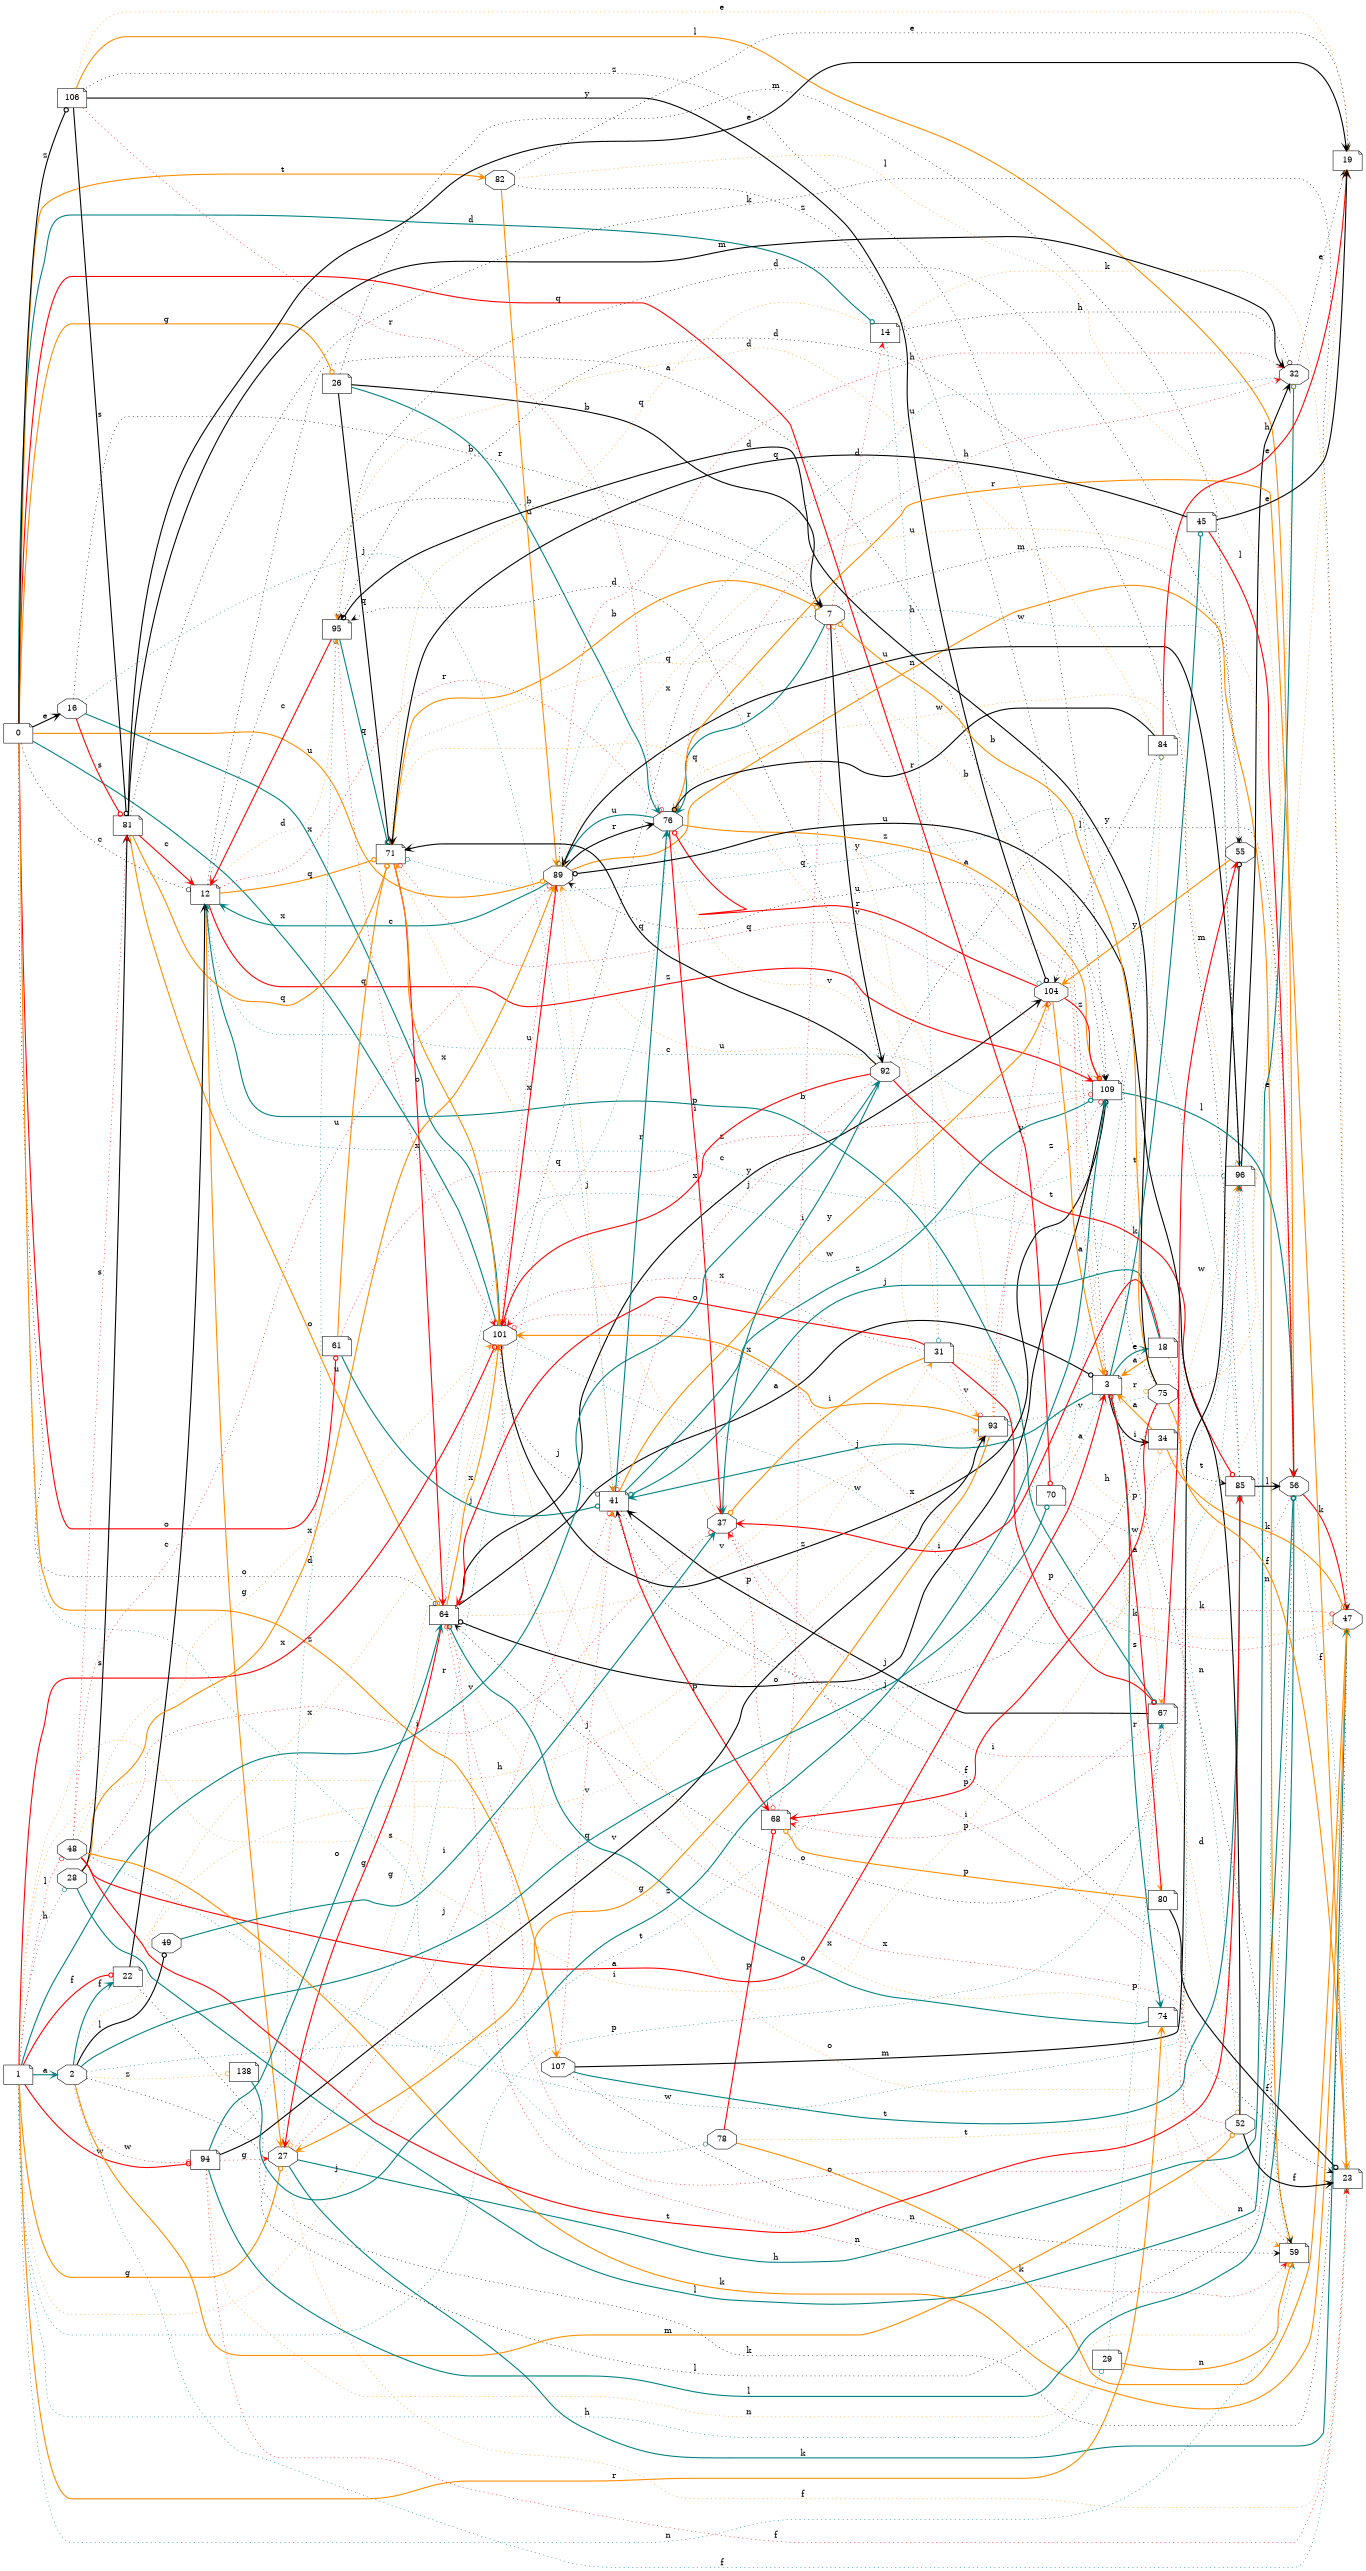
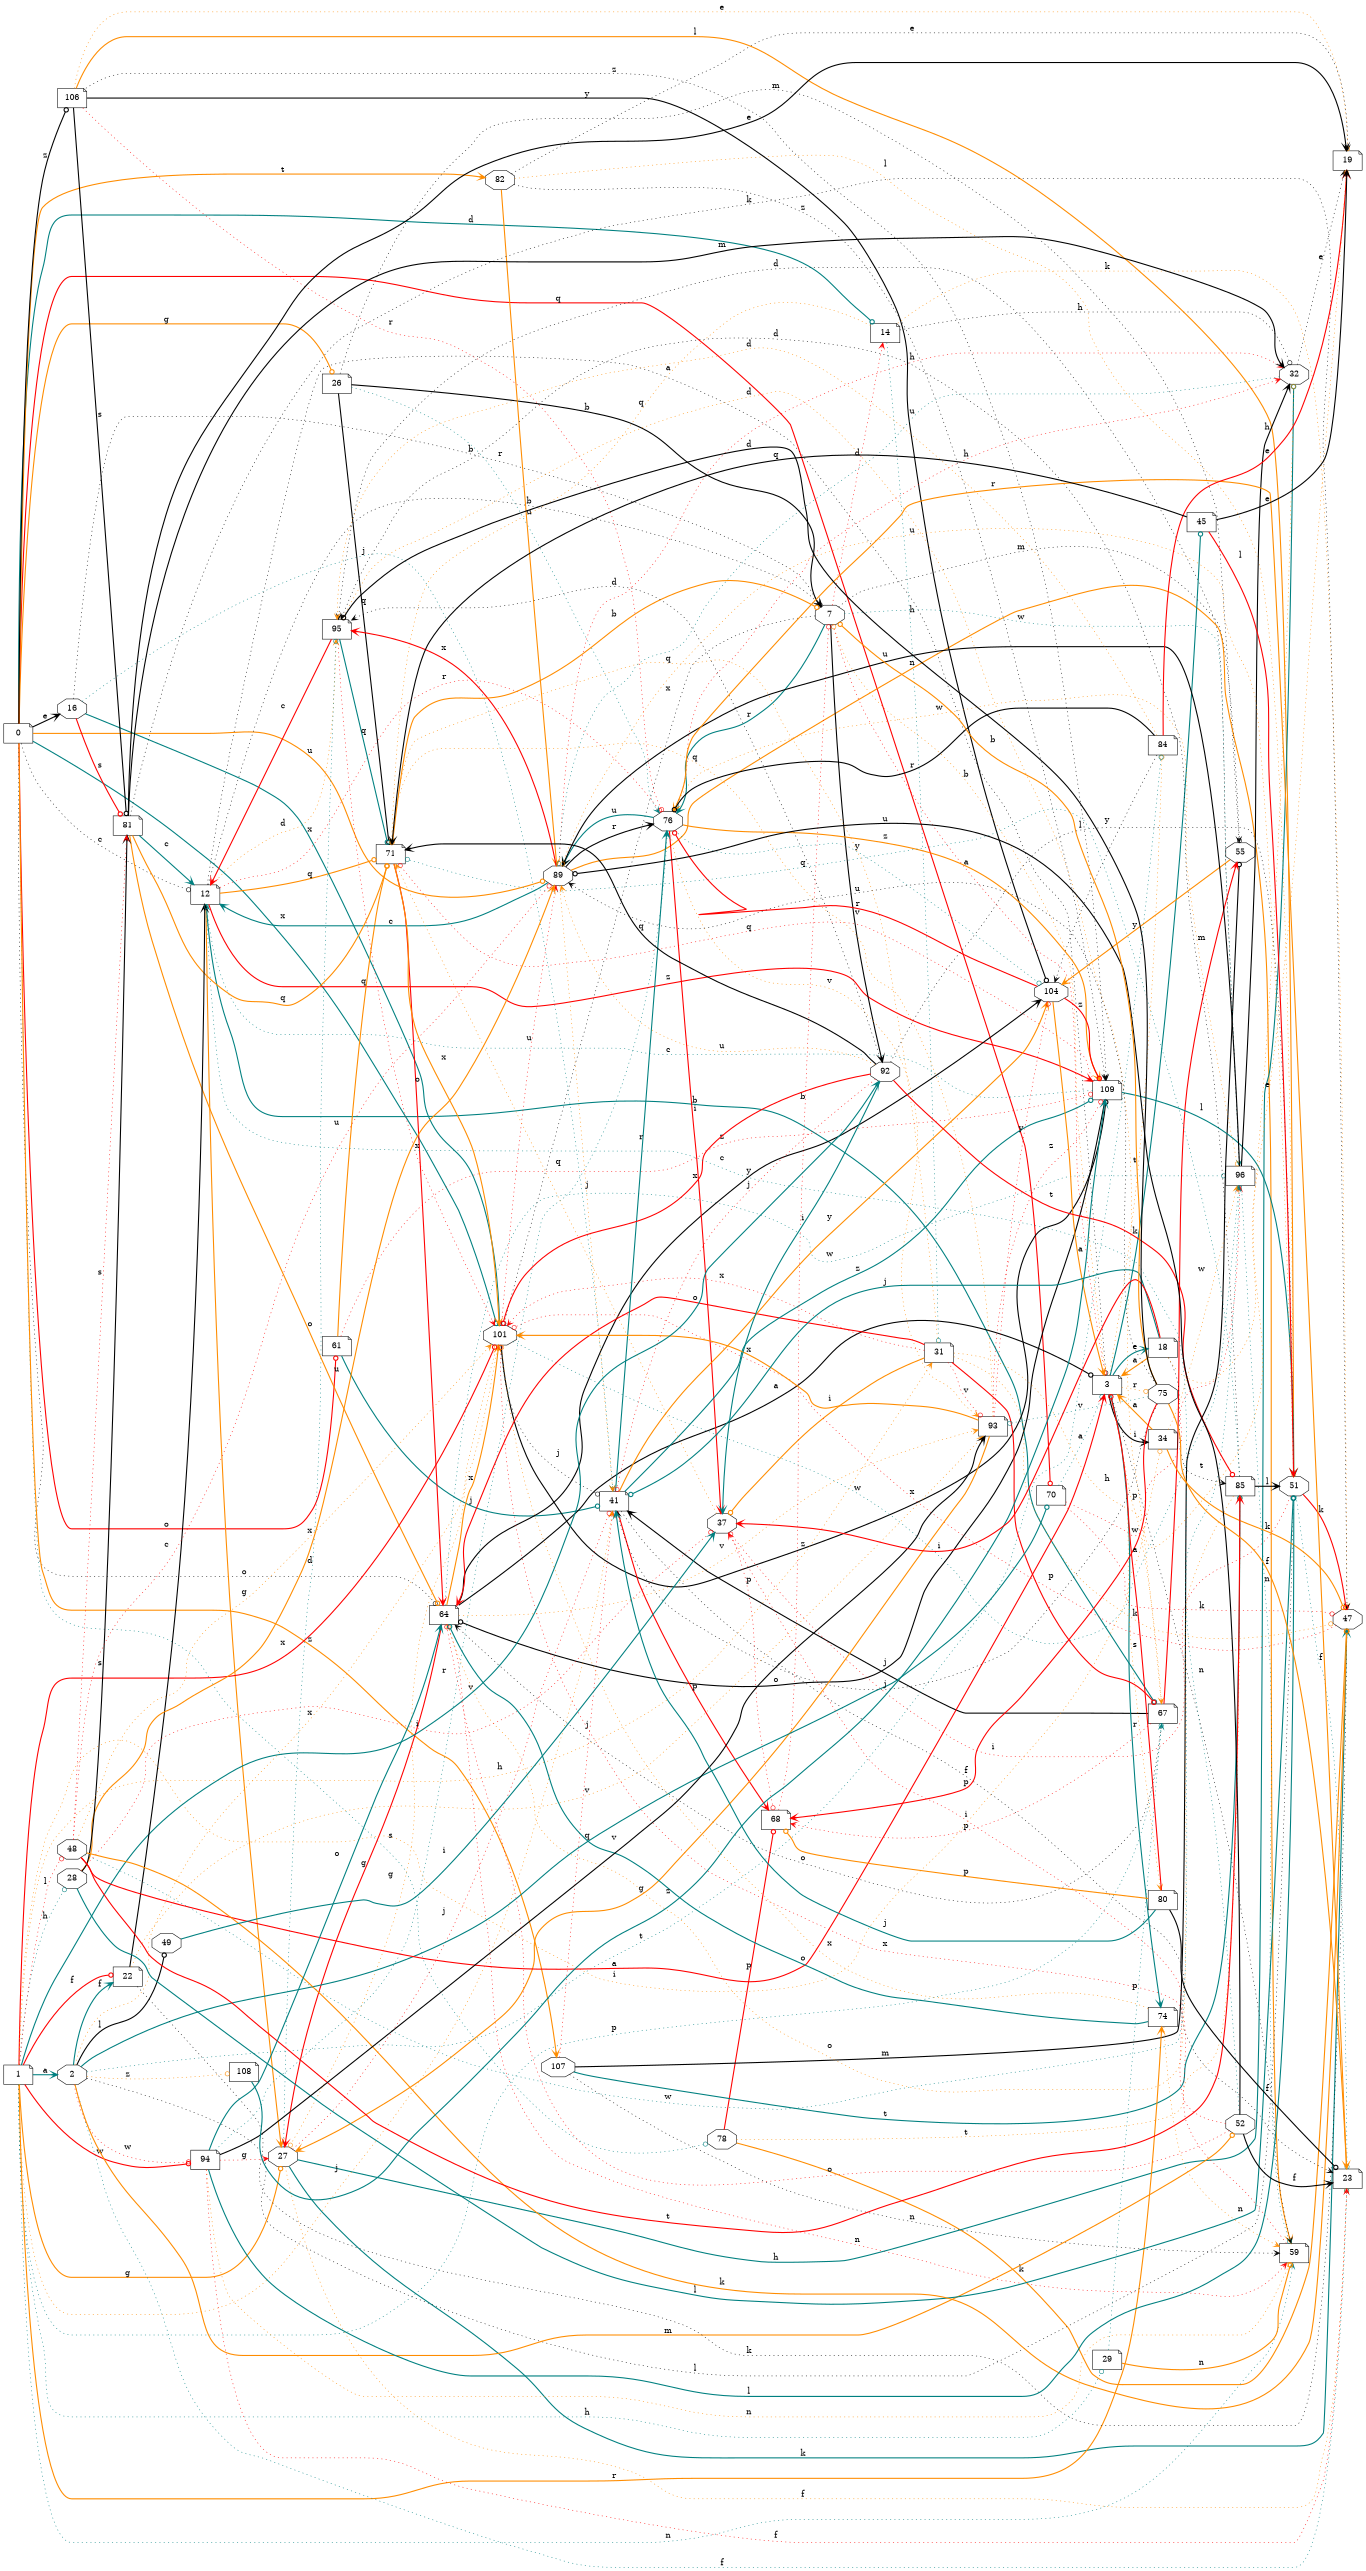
(547, 561) -> (547, 561)
(164, 858) -> (164, 858)
(695, 1101) -> (695, 1101)
(529, 1103) -> (502, 718)
(868, 1446) -> (781, 1877)
(1294, 1486) -> (1294, 1486)
(1201, 1917) -> (1022, 764)
(244, 2072) -> (244, 2072)
